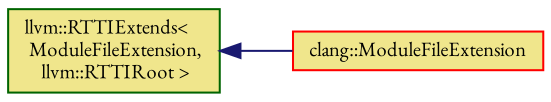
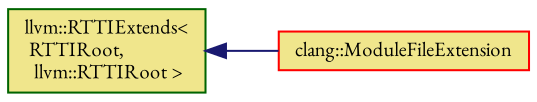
(114, 51) -> (107, 51)
